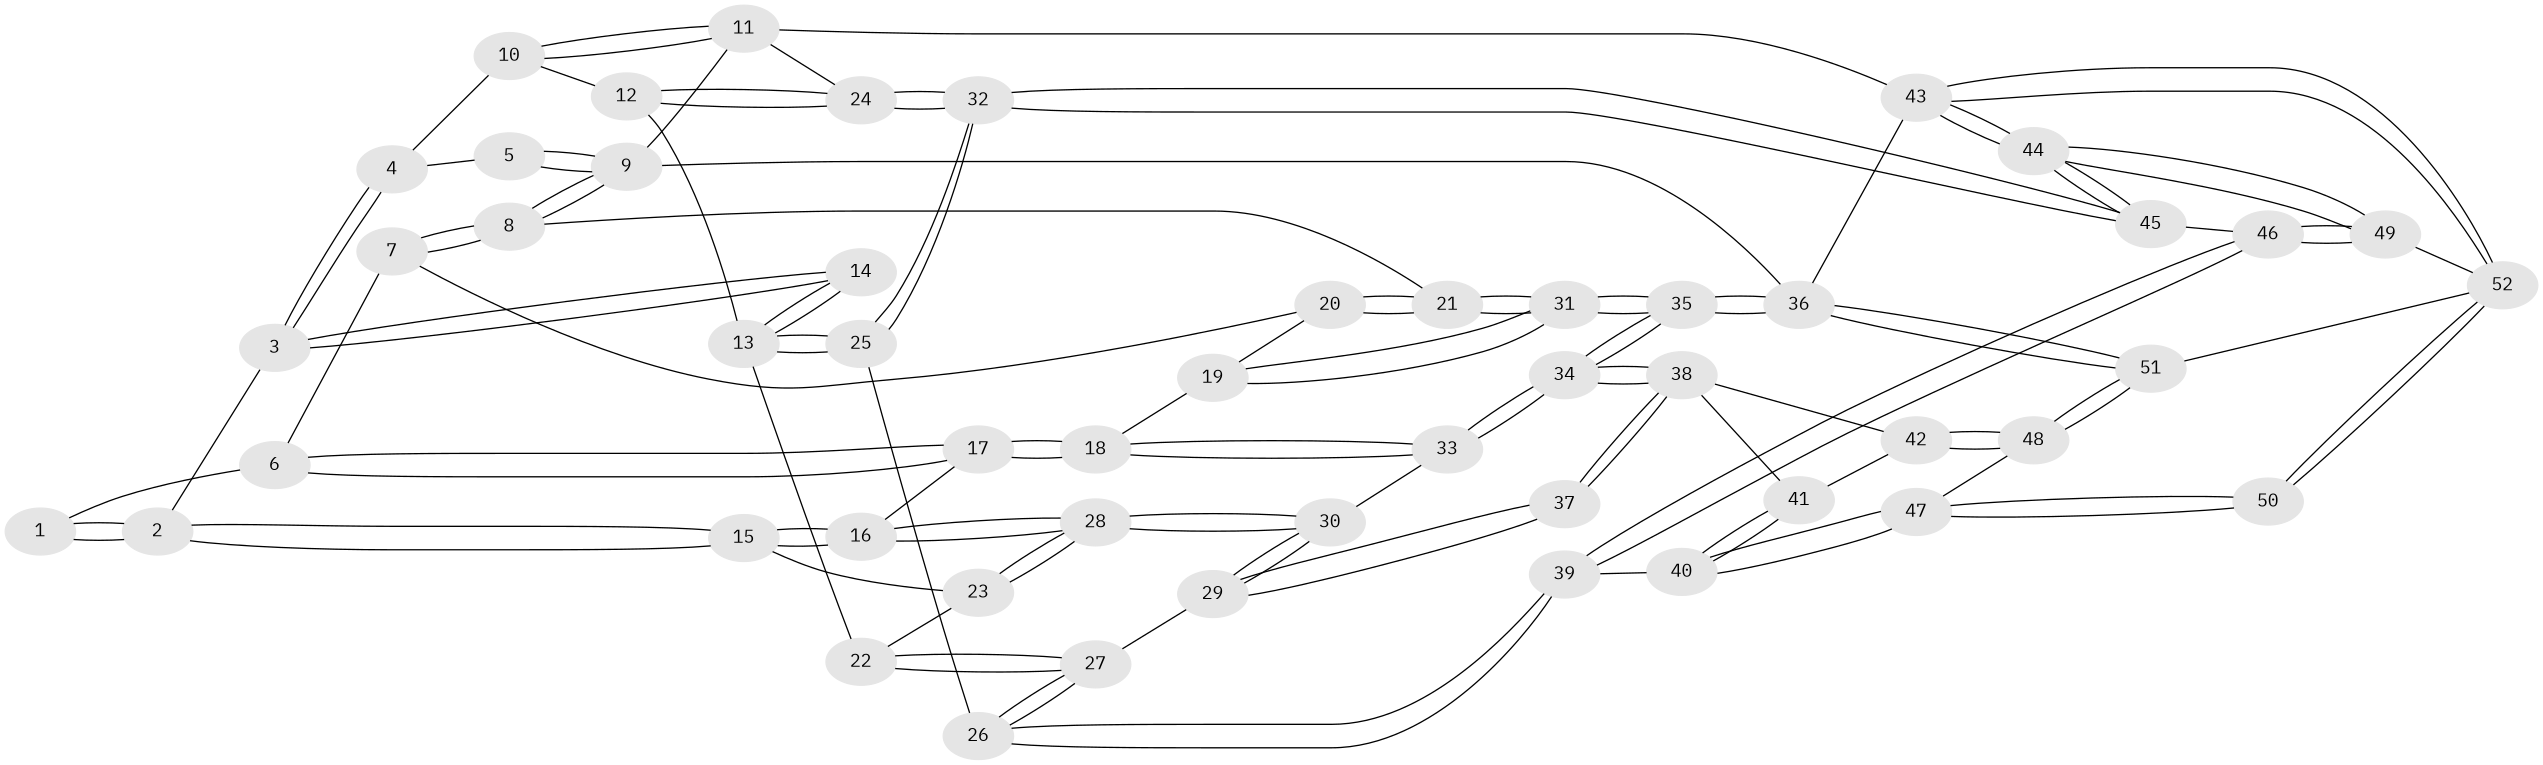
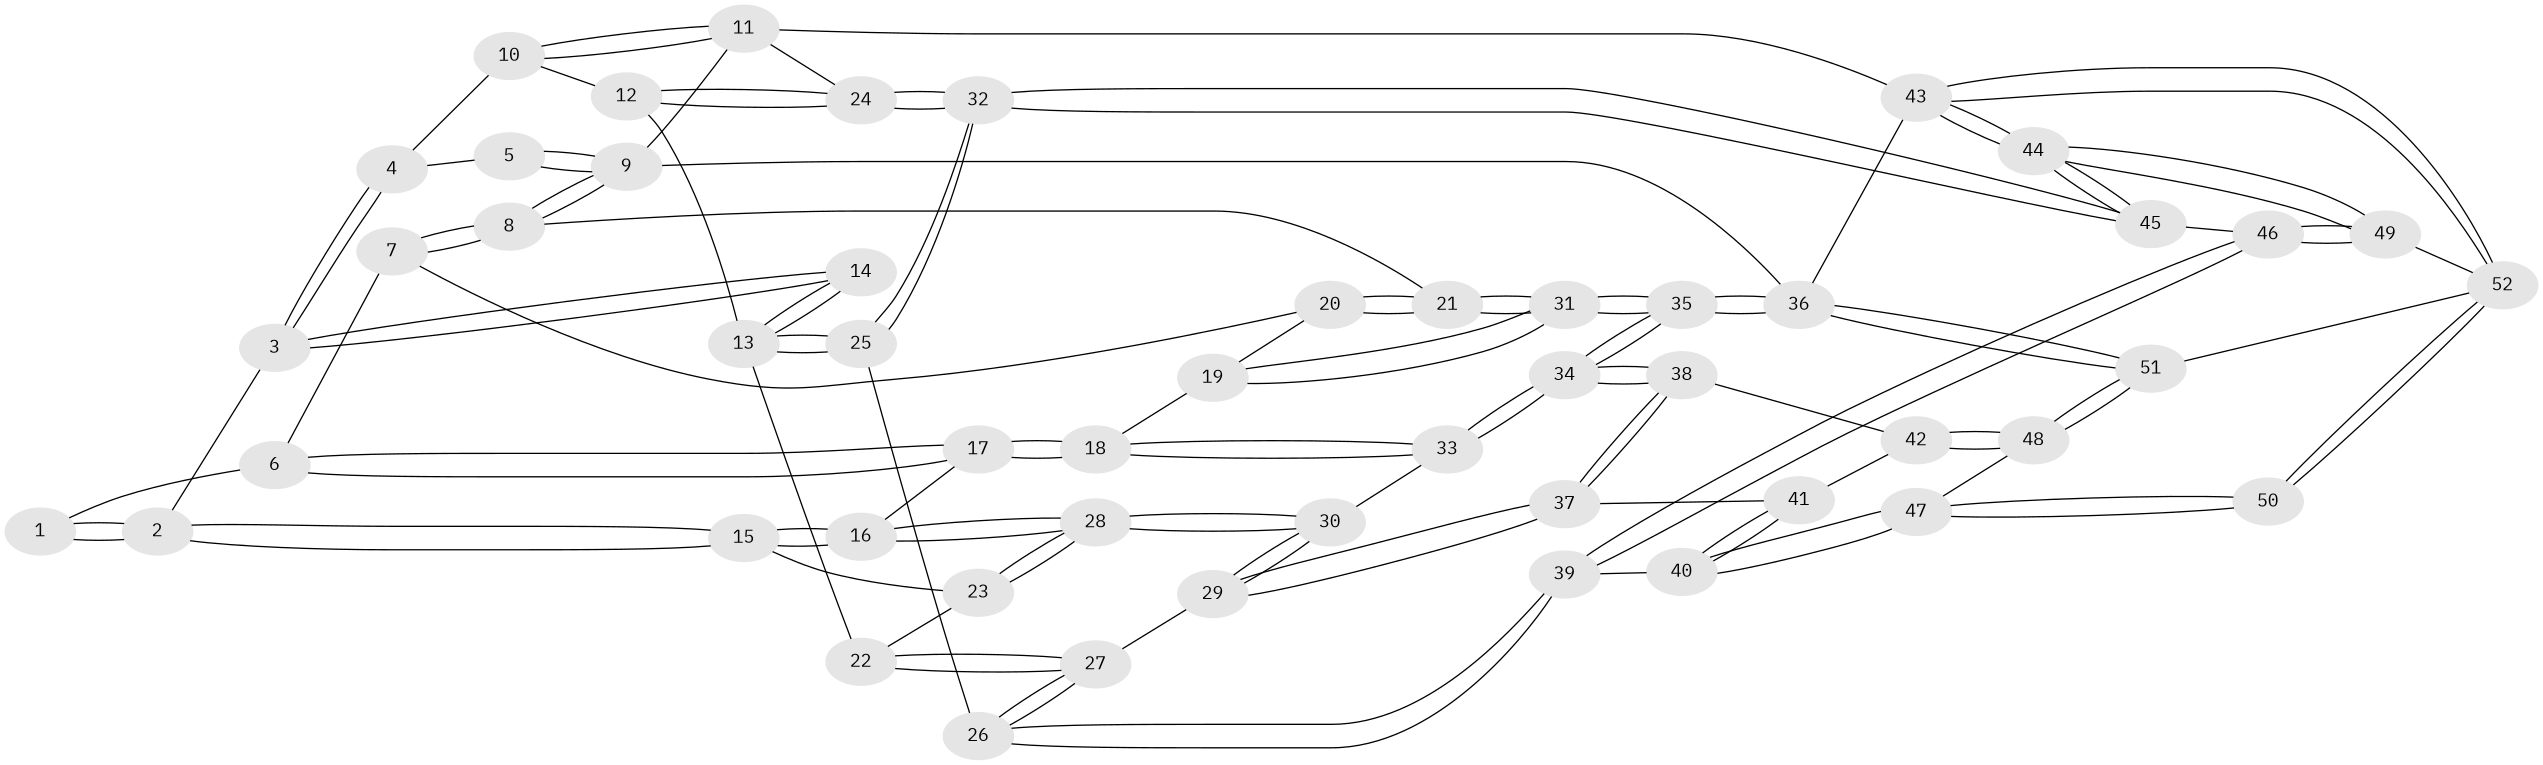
(1741, 438) -> (1694, 502)
